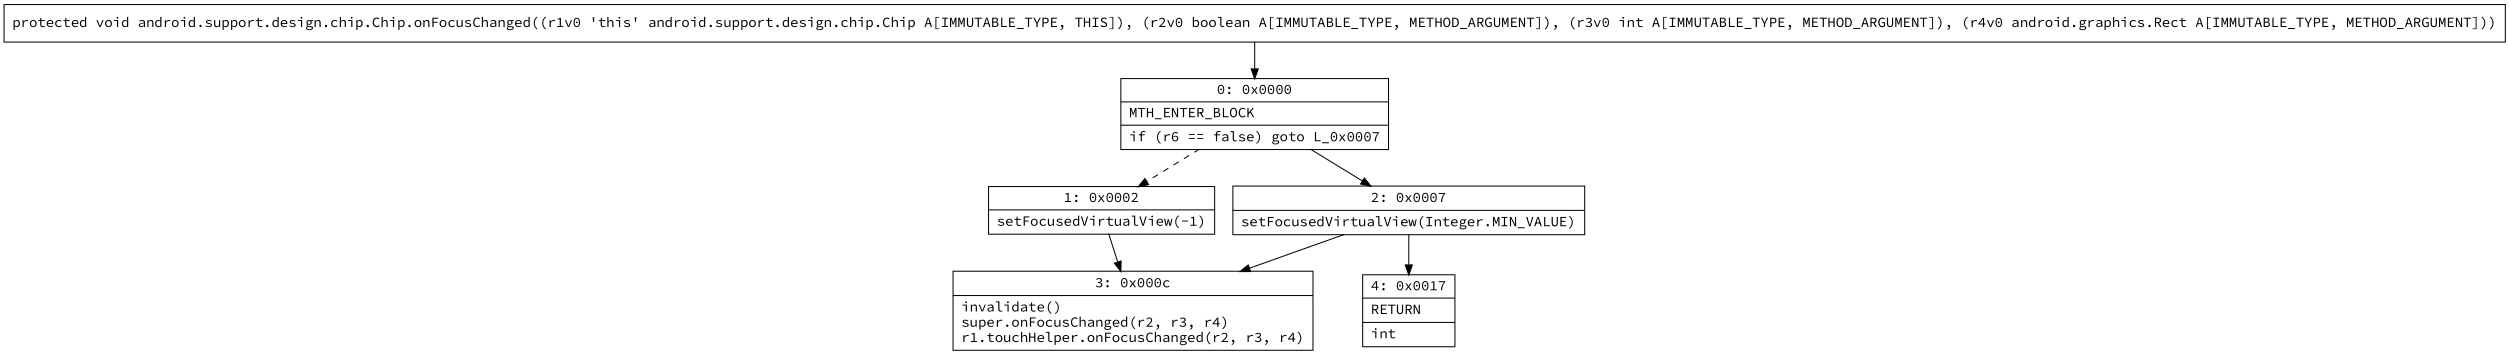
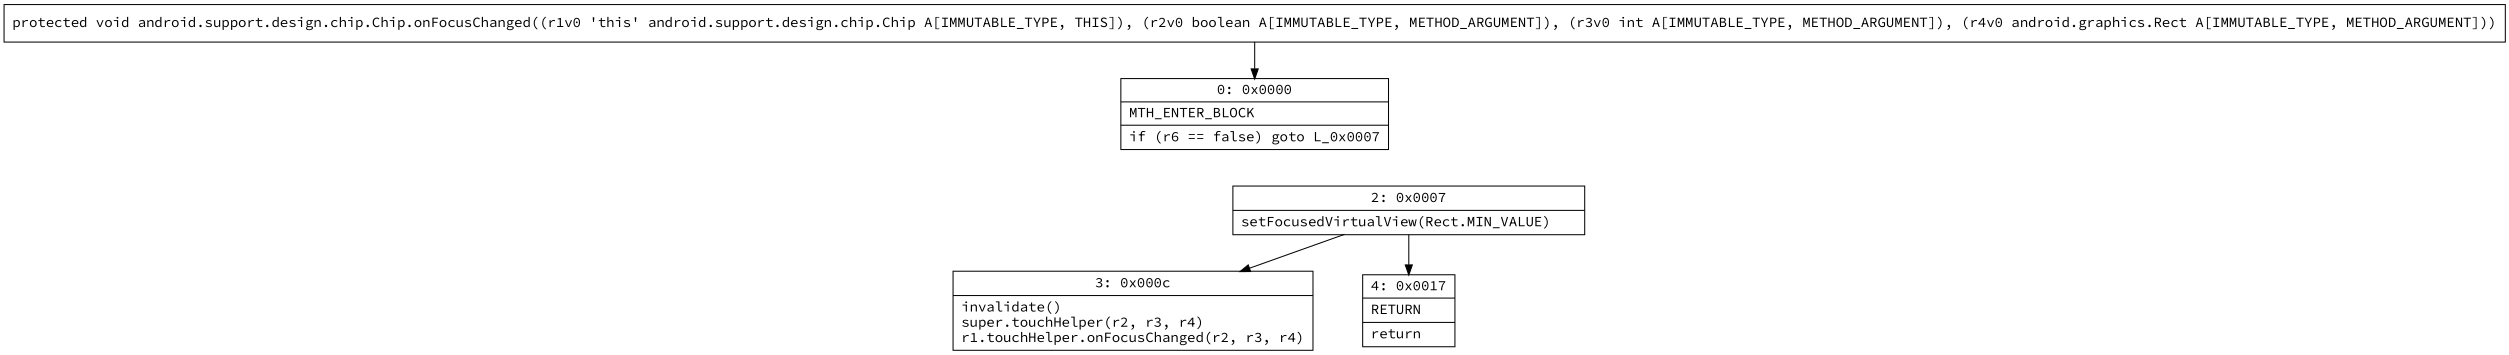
(1336, 165) -> none
(1102, 210) -> none
(1409, 222) -> (1396, 222)
(1096, 322) -> (1083, 322)
(1383, 334) -> (1396, 334)
